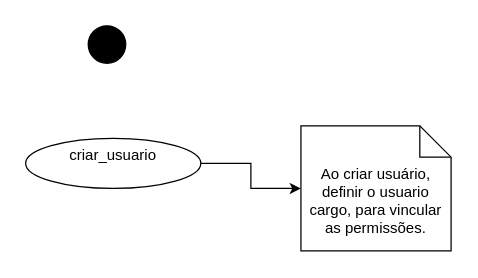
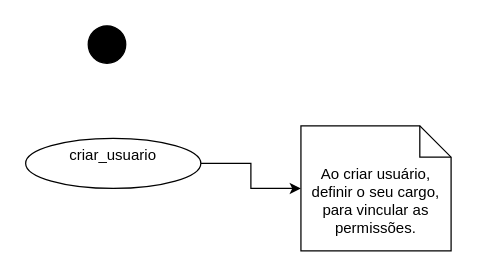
(376, 202) -> (376, 202)
